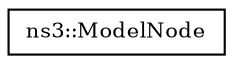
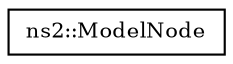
(117, 32) -> (117, 32)
